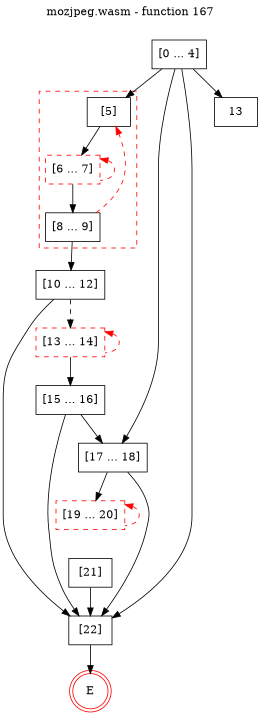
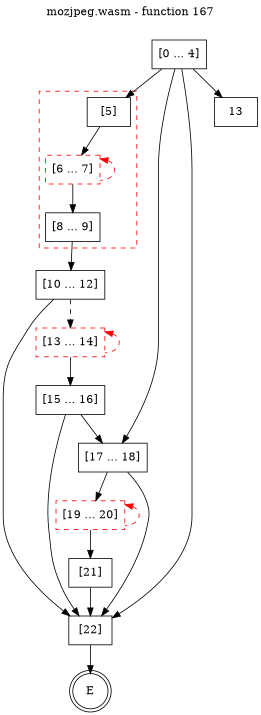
(124, 178) -> none
none -> (90, 540)
(90, 691) -> (90, 691)
